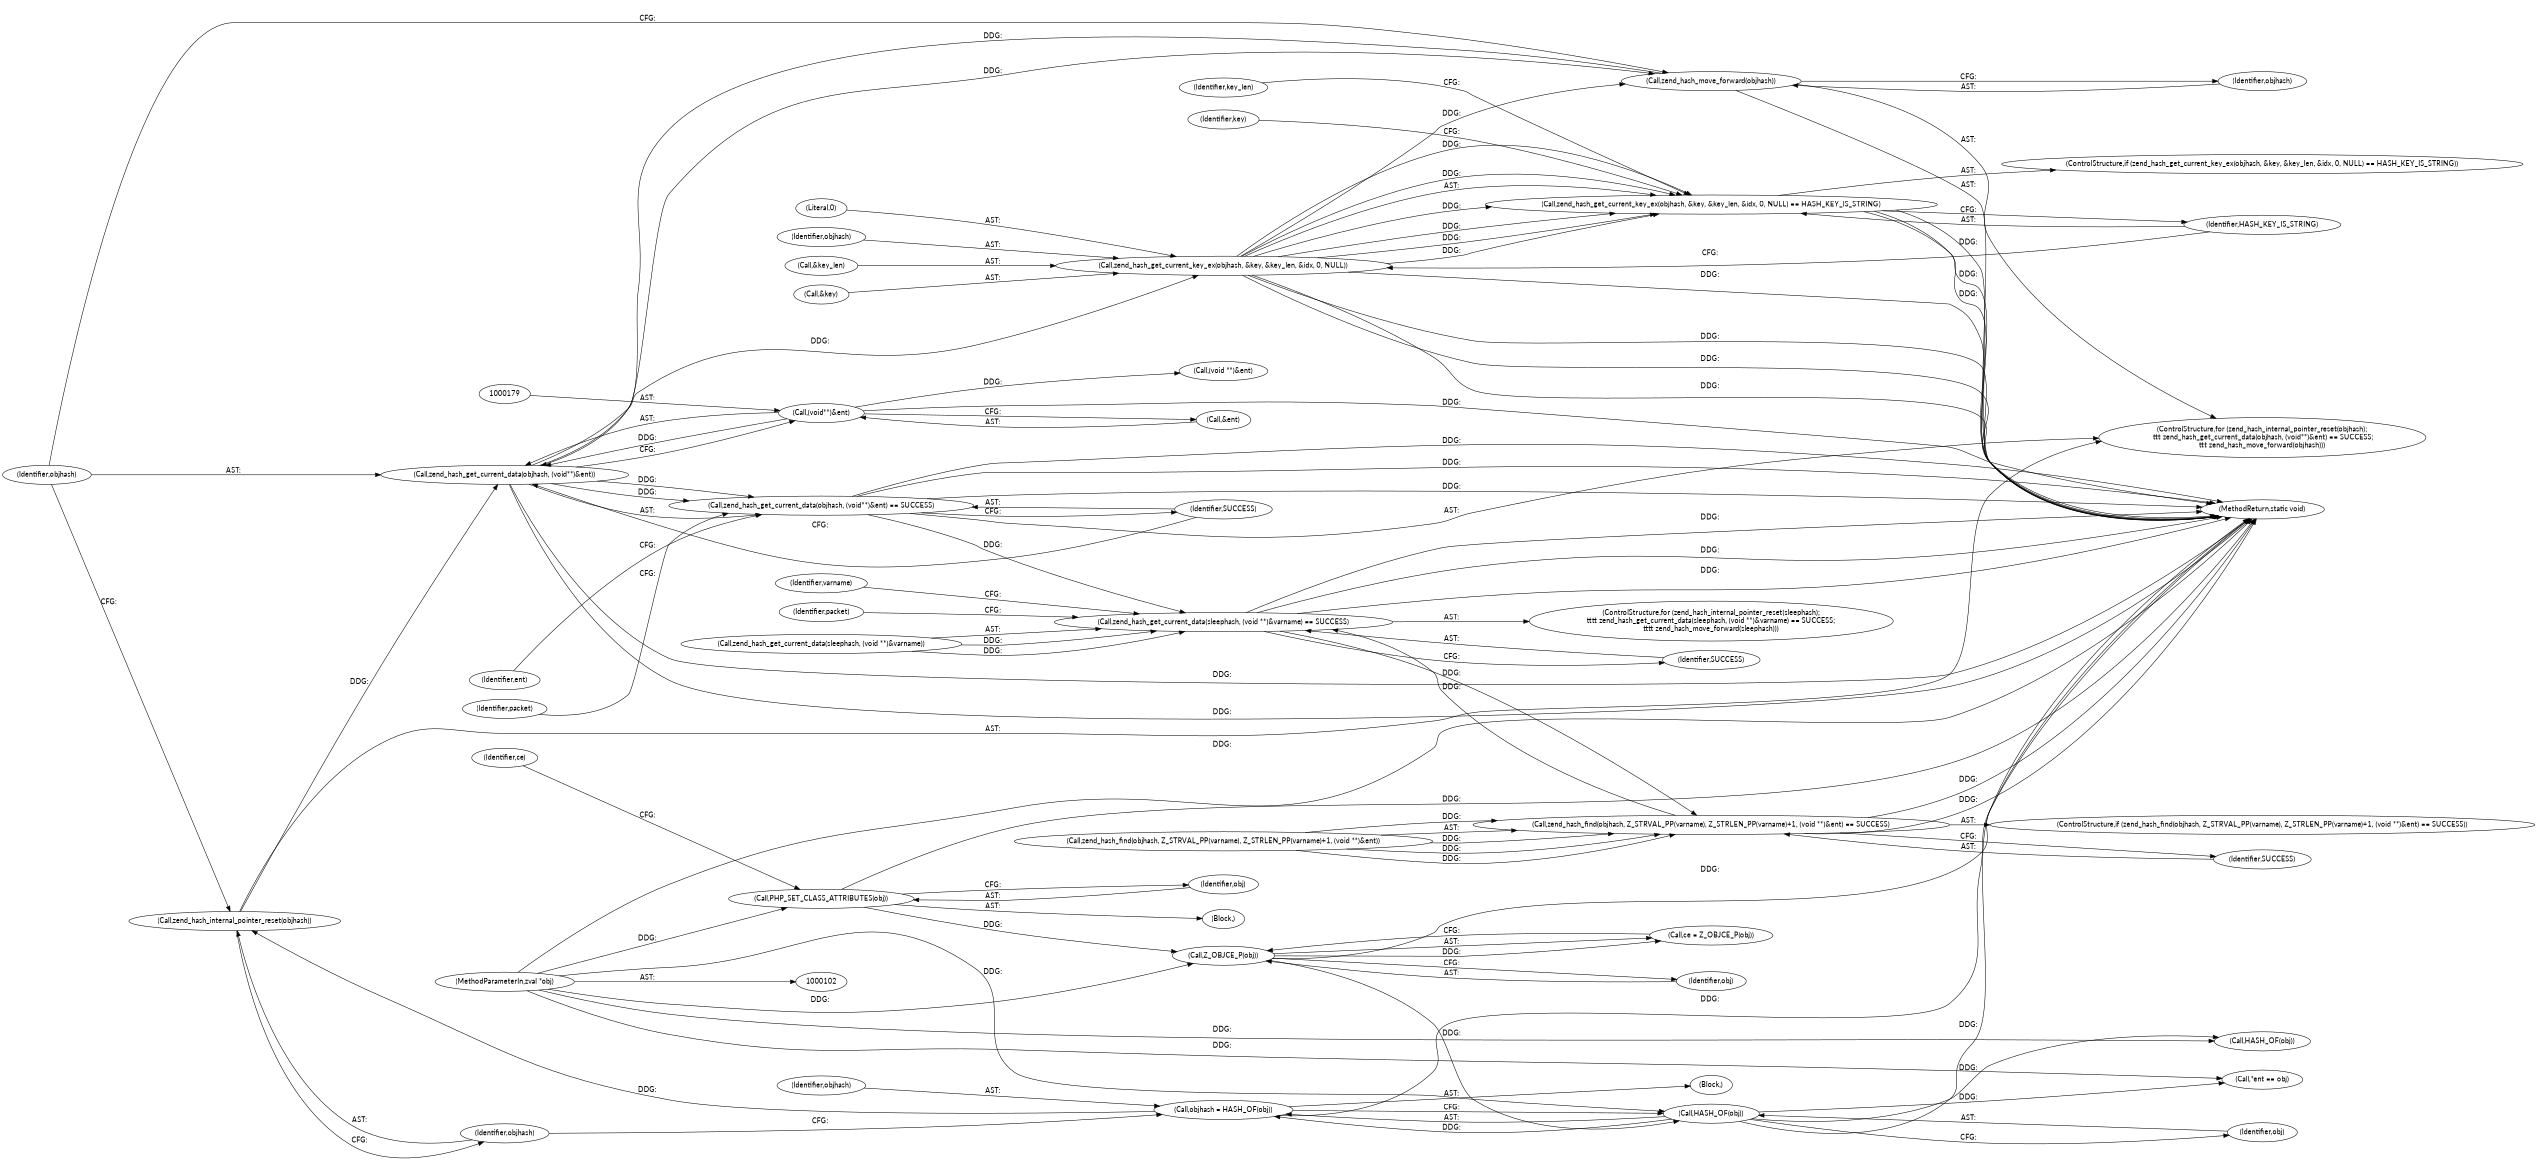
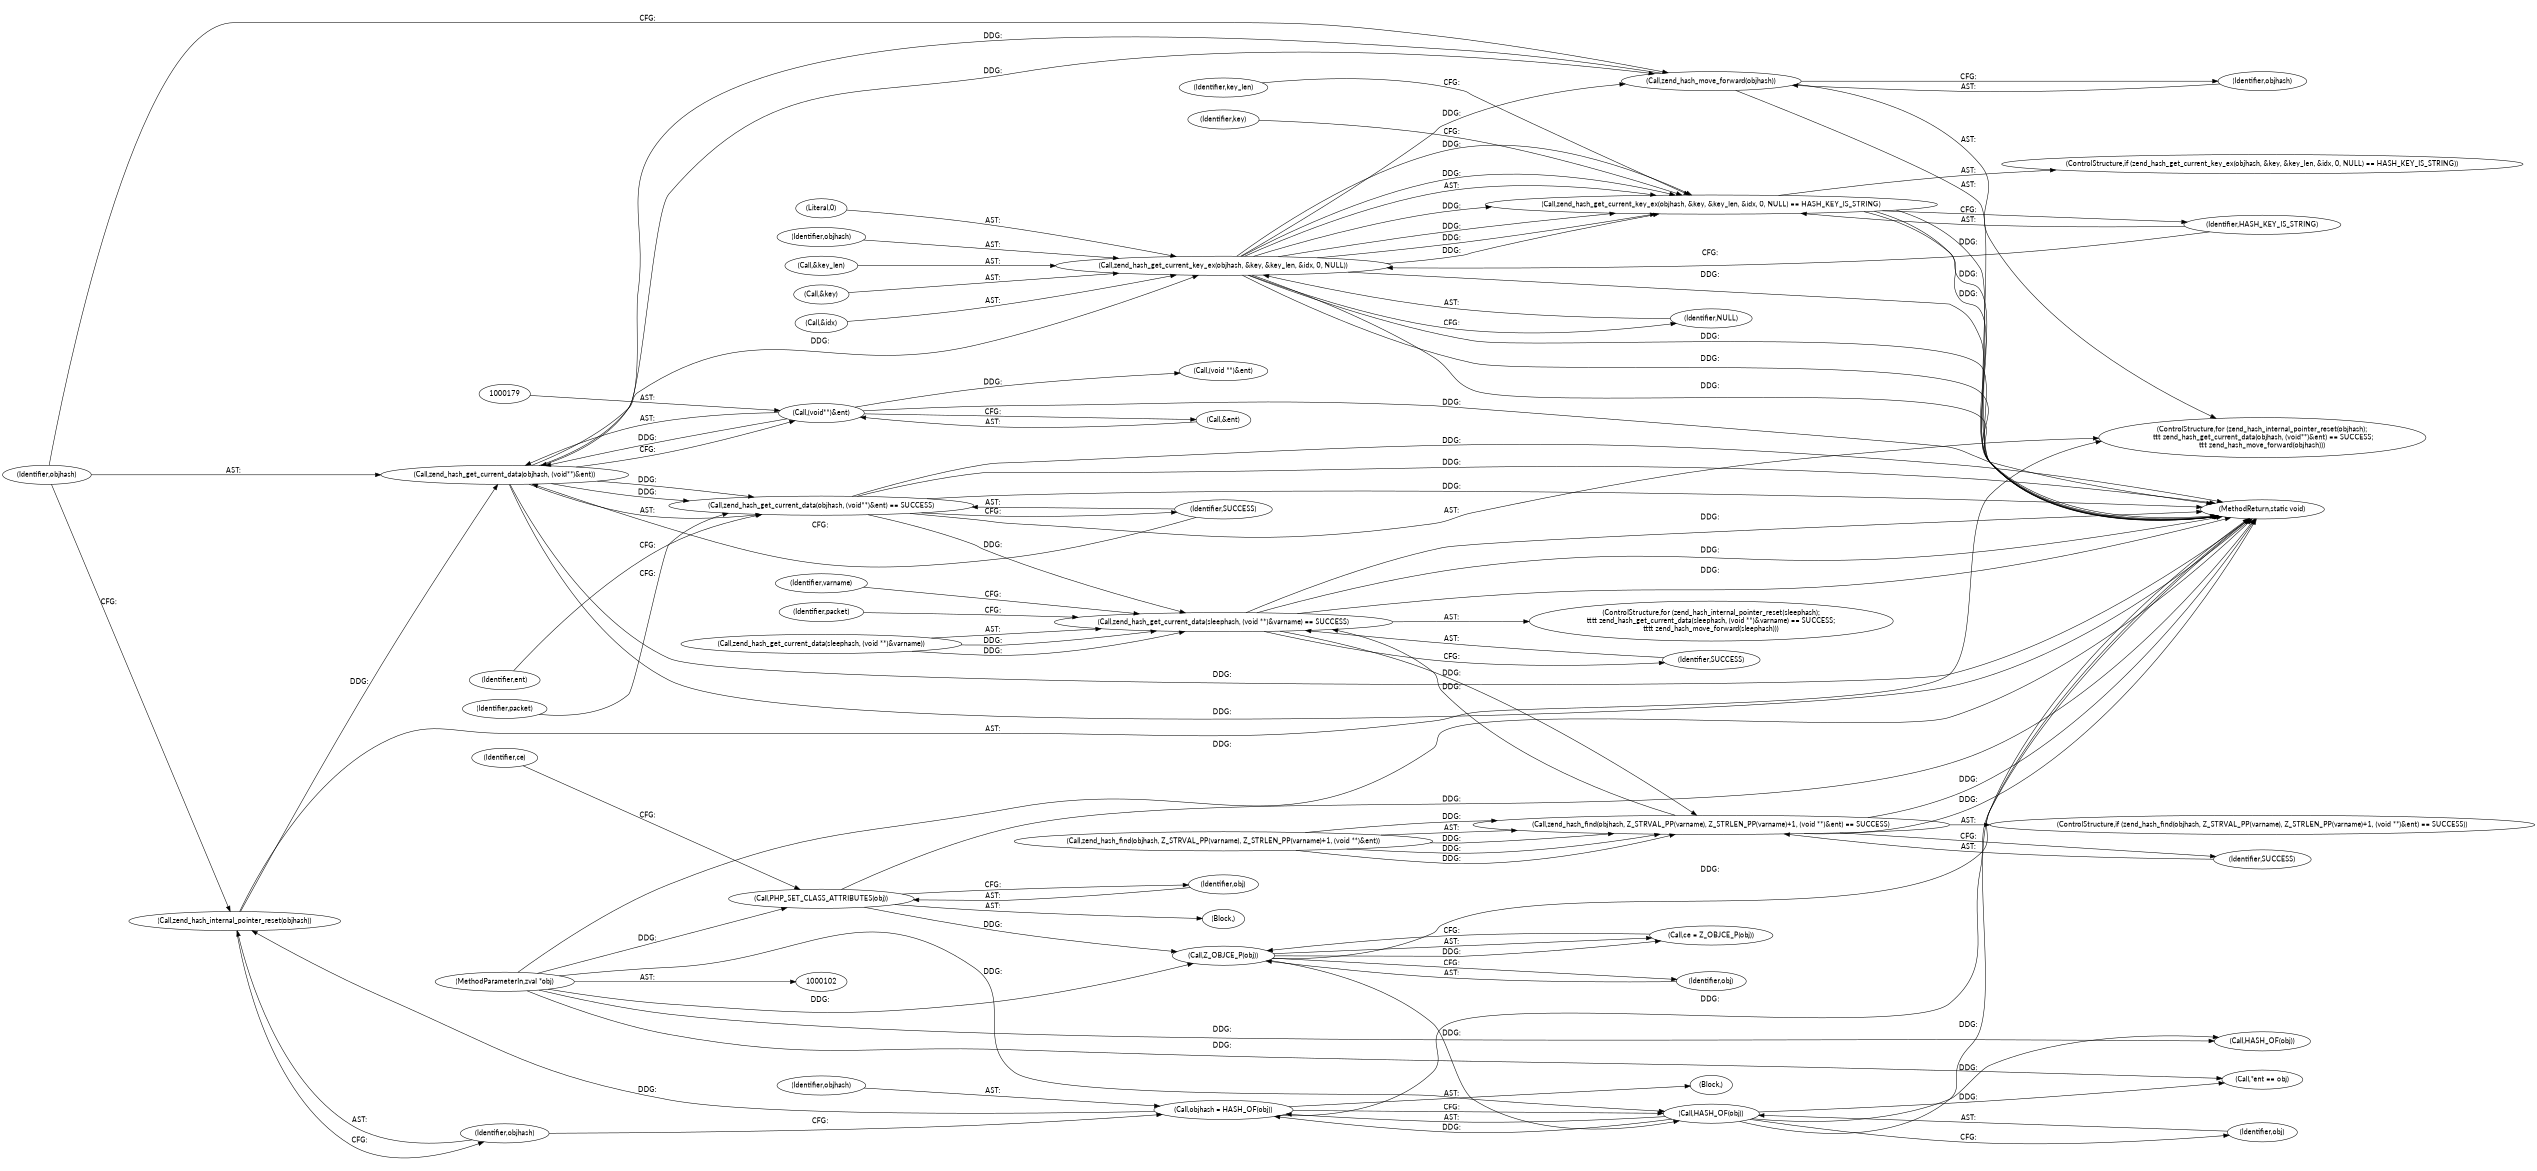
none -> (1711, 318)
none -> (821, 323)
